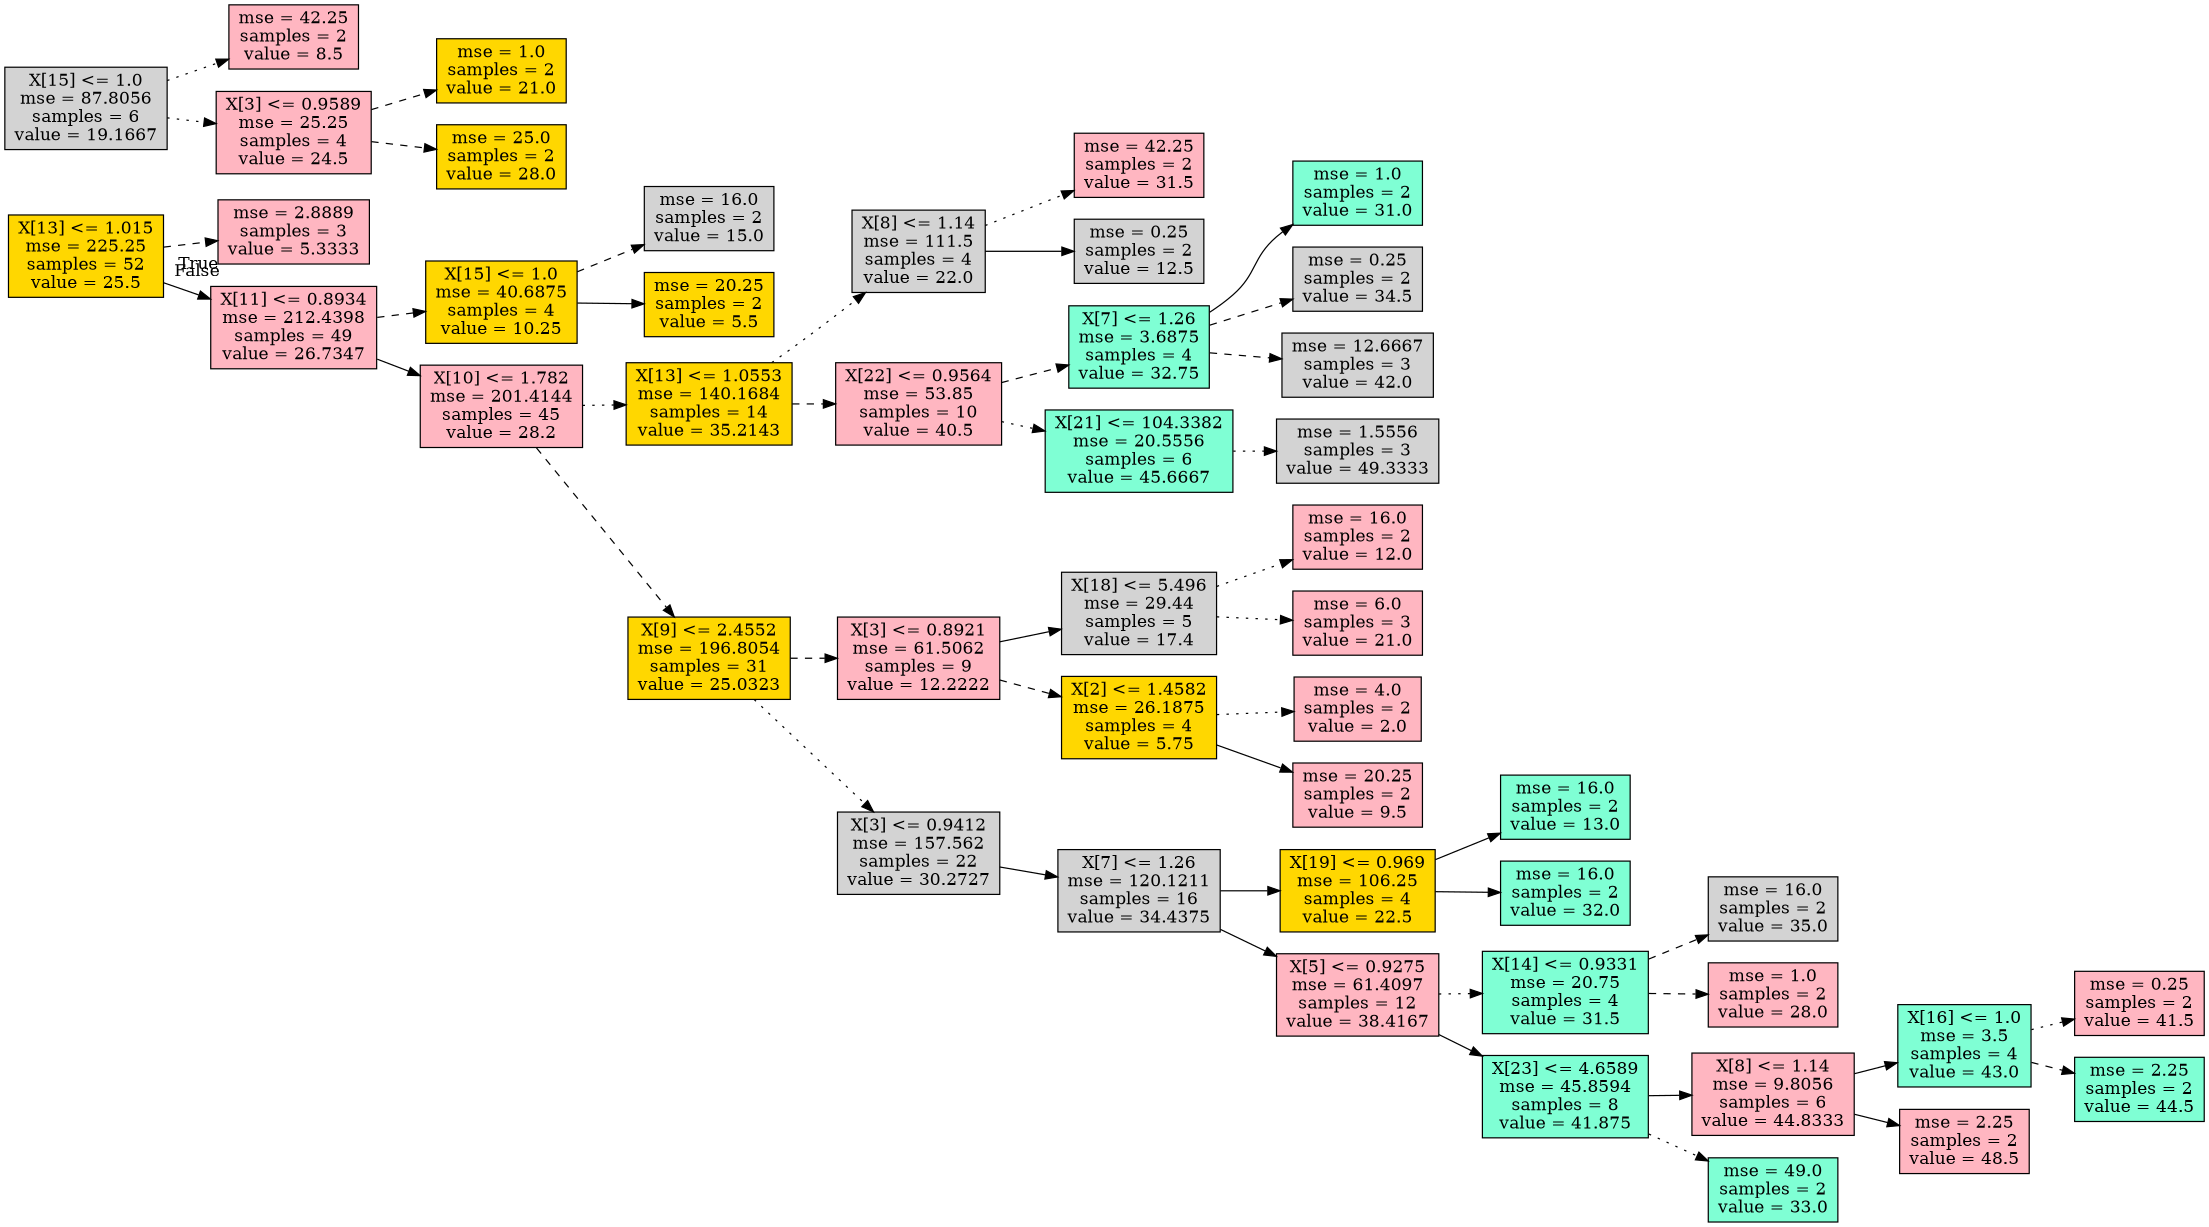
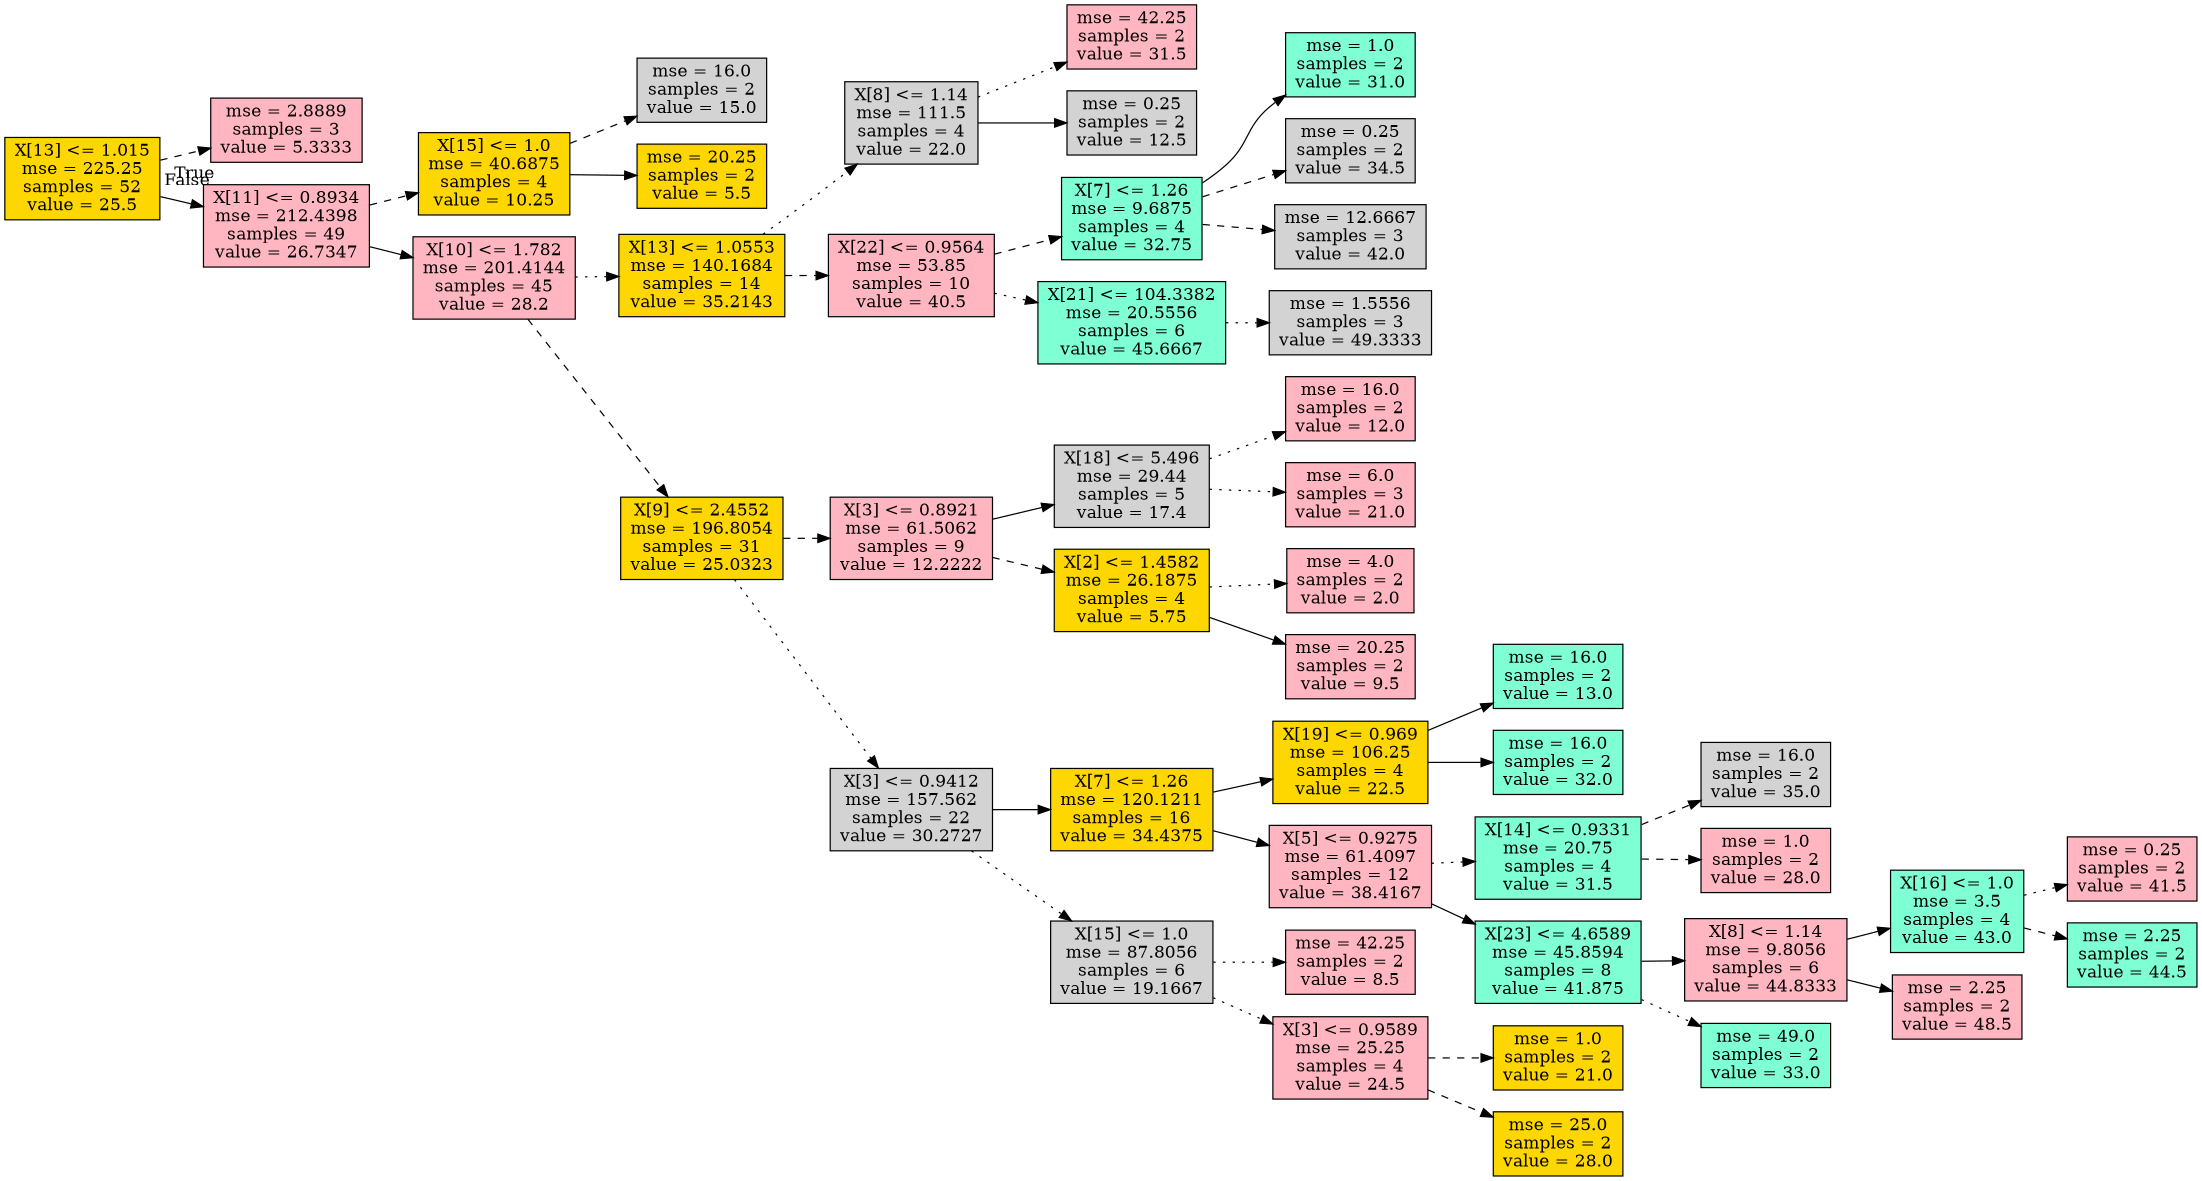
(1139, 347) -> (1132, 219)
none -> (1017, 882)
(1139, 891) -> (1132, 810)
